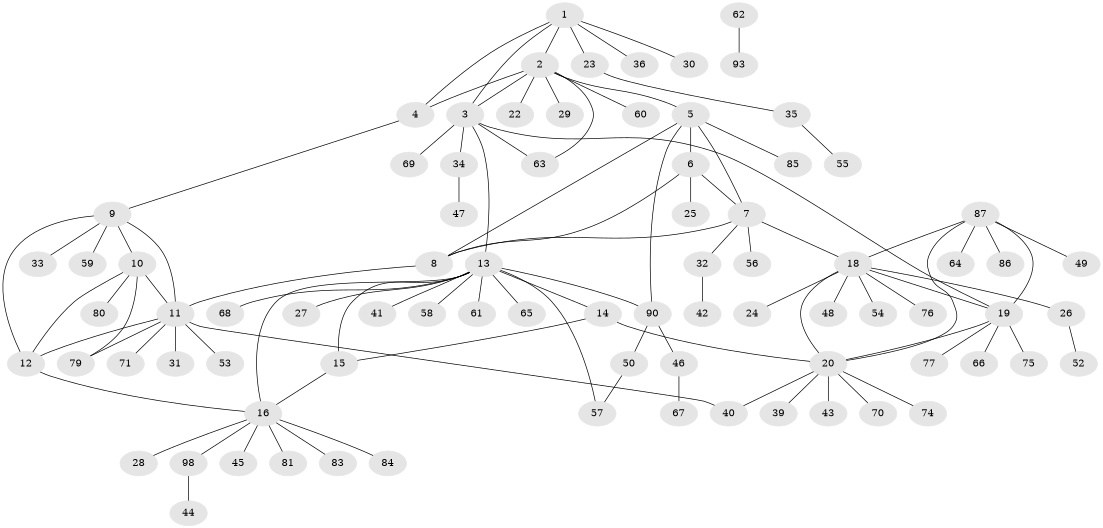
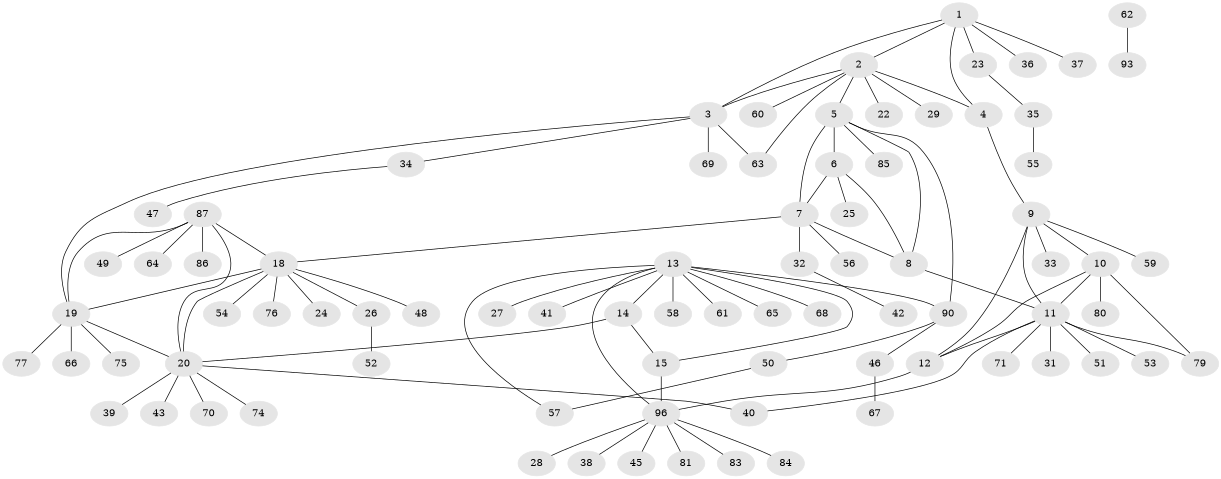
(689, 65) -> (1078, 65)
(489, 188) -> none
none -> (1100, 364)
(263, 414) -> (661, 414)
(189, 463) -> (587, 463)
(189, 513) -> none
